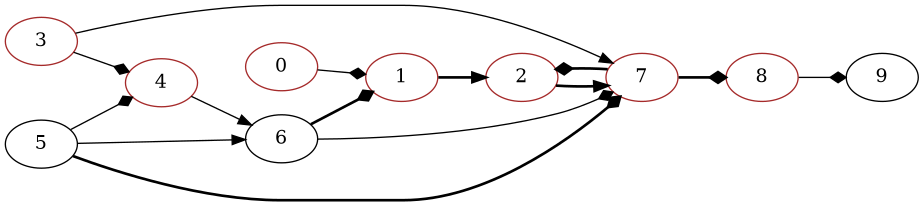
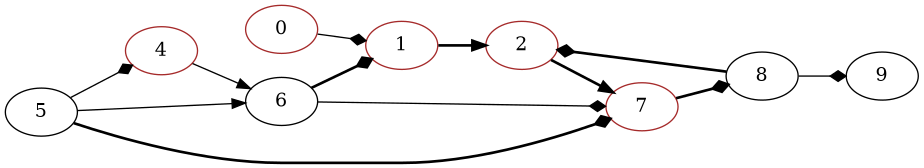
(41, 41) -> none
(590, 68) -> (650, 62)
(762, 77) -> (762, 76)
